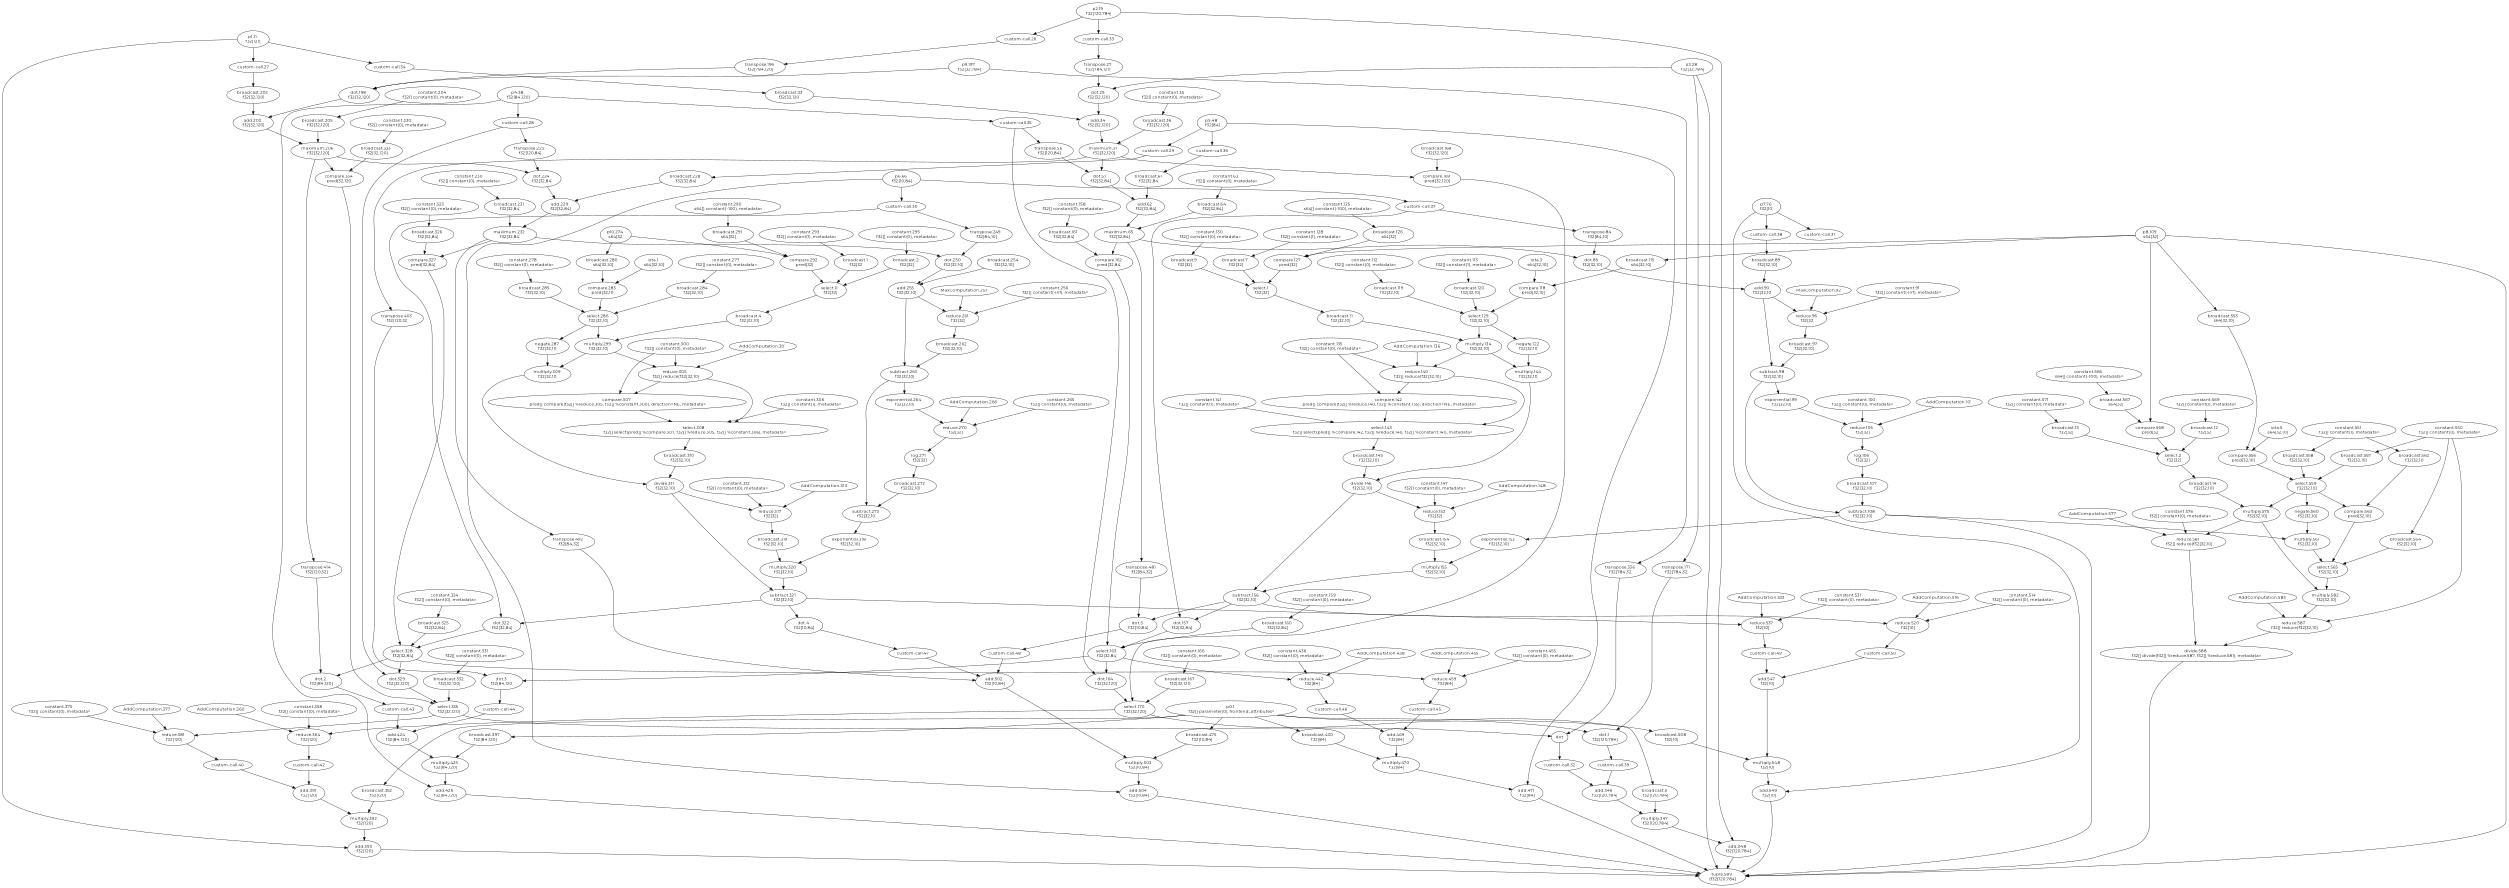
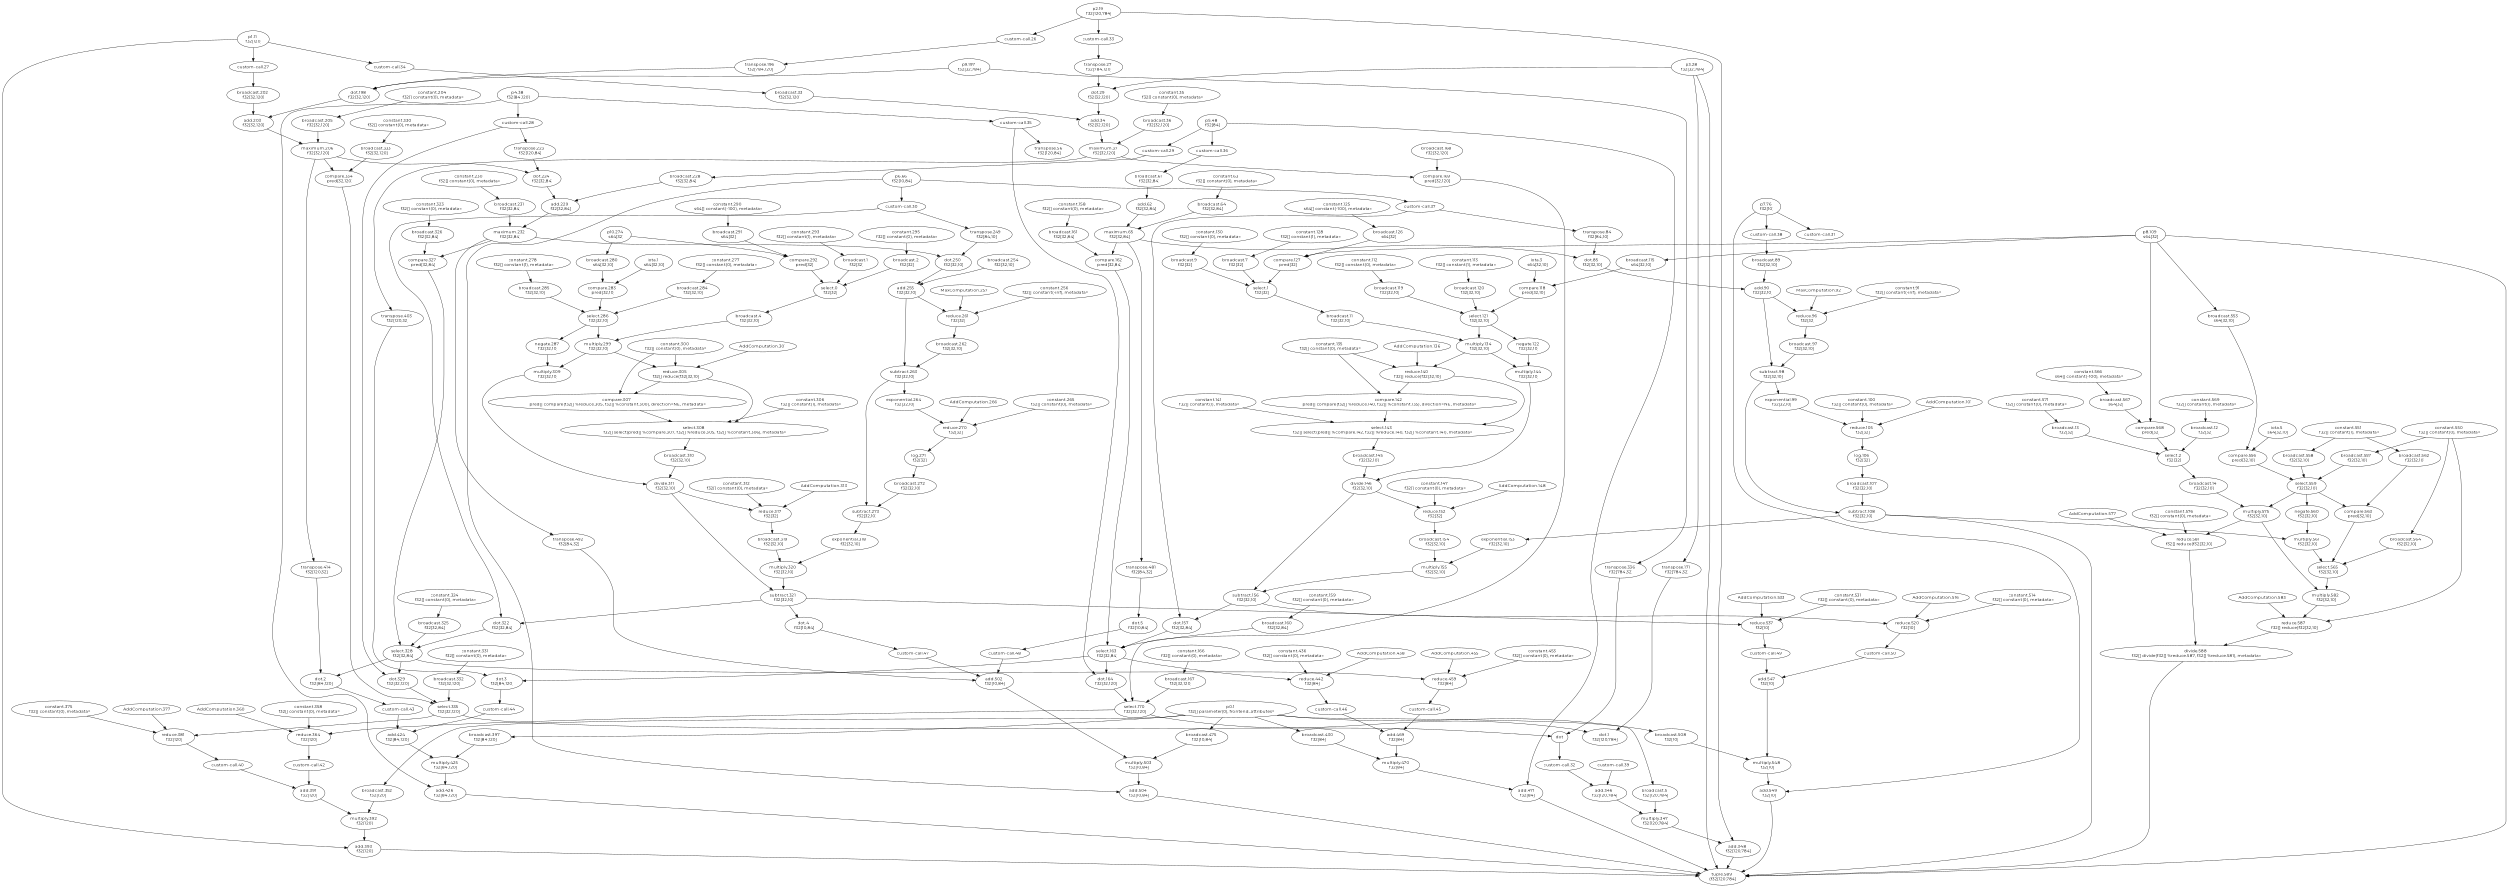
(1100, 179) -> none
(1479, 318) -> (1479, 318)
(1197, 608) -> none
(1609, 751) -> none
